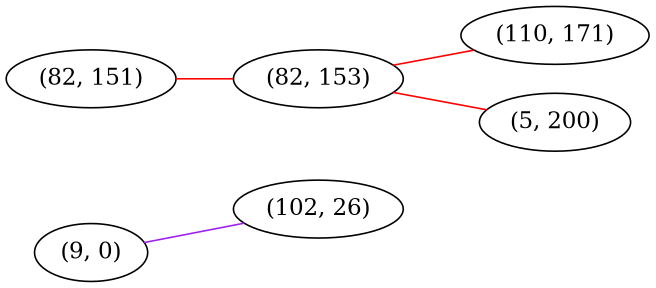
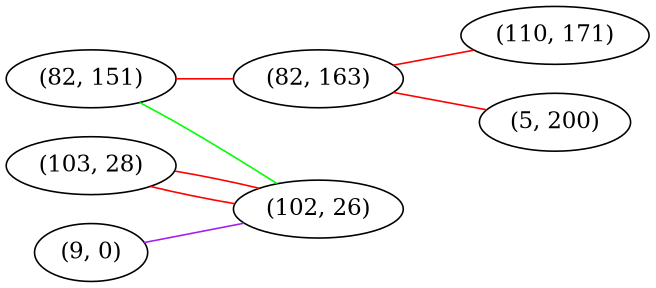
(318, 79) -> (318, 79)
none -> (209, 142)
none -> (91, 166)
